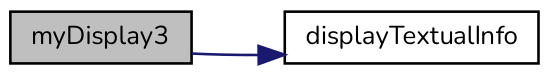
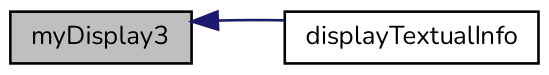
(225, 55) -> (251, 20)
